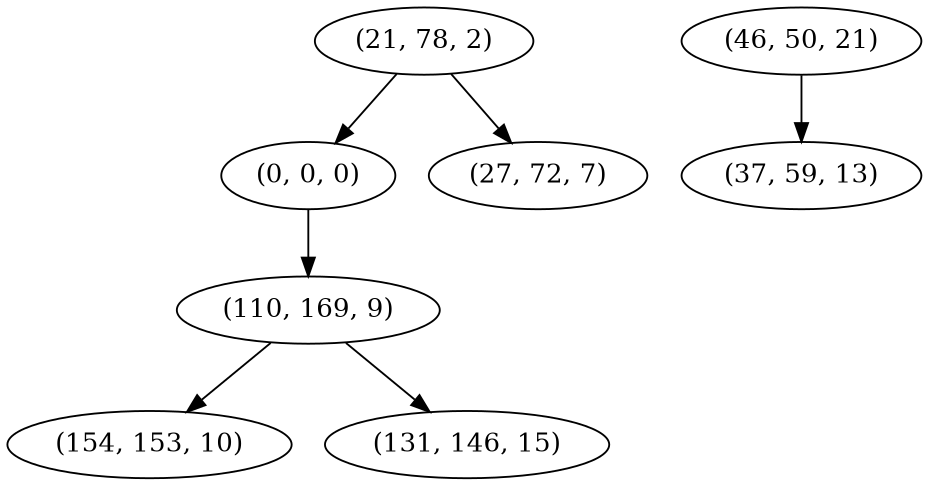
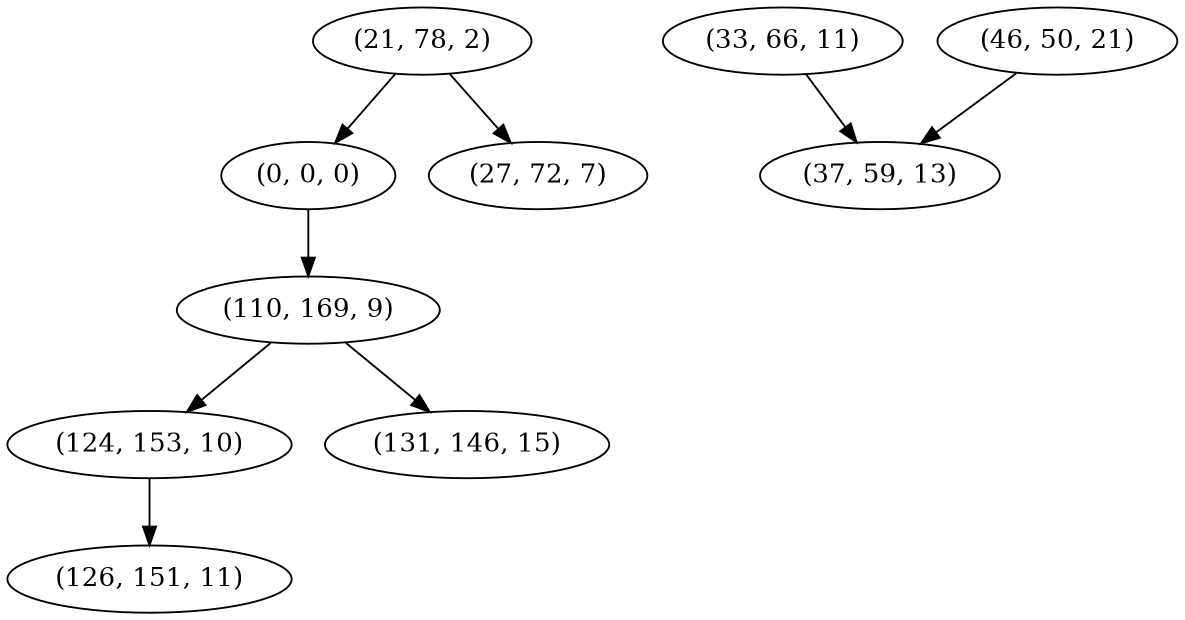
none -> (783, 41)
(150, 445) -> (150, 445)
none -> (150, 579)
